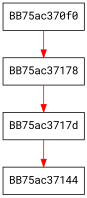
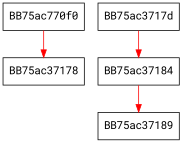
(44, 17) -> (44, 17)
(44, 95) -> none
none -> (139, 126)
(44, 181) -> (139, 71)
